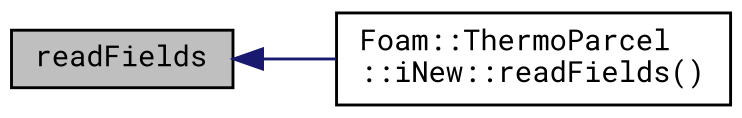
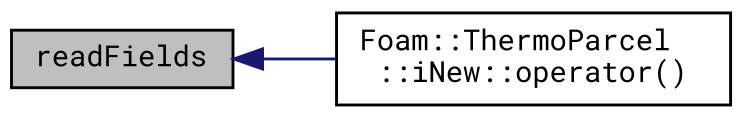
(534, 59) -> (534, 59)
